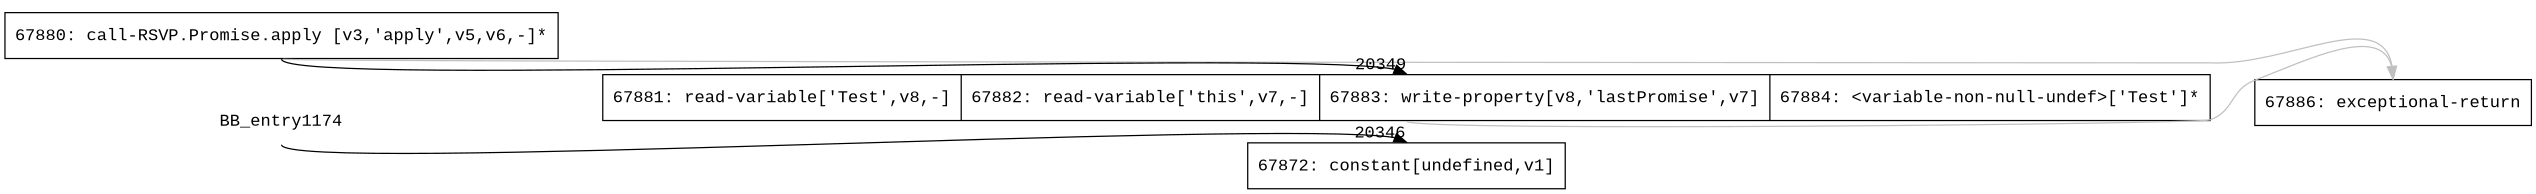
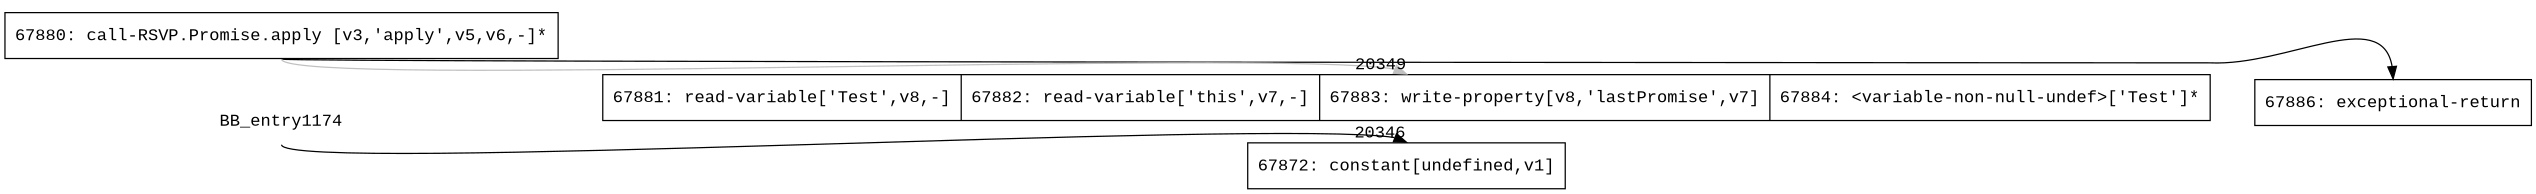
(1398, 62) -> (1398, 62)
(671, 69) -> (671, 69)
(1914, 125) -> none
